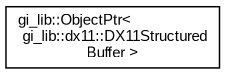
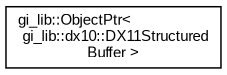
(113, 37) -> (113, 37)
